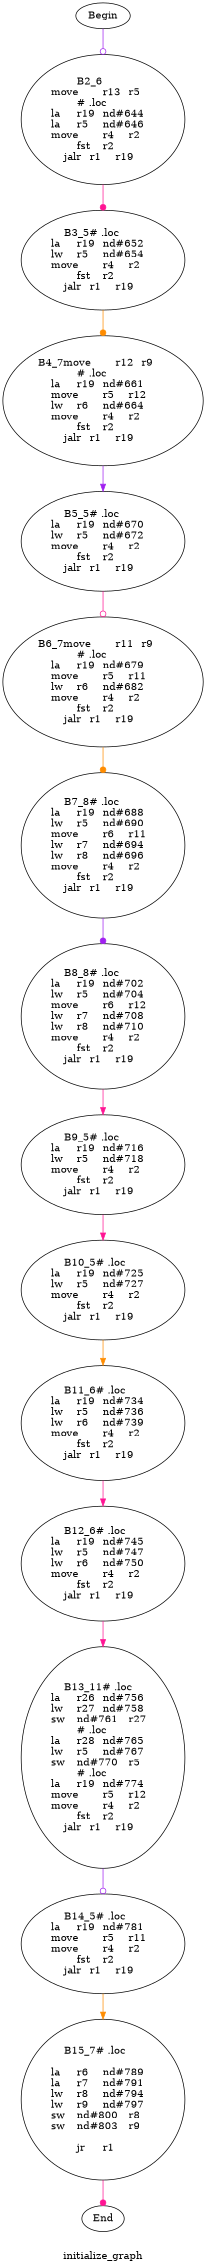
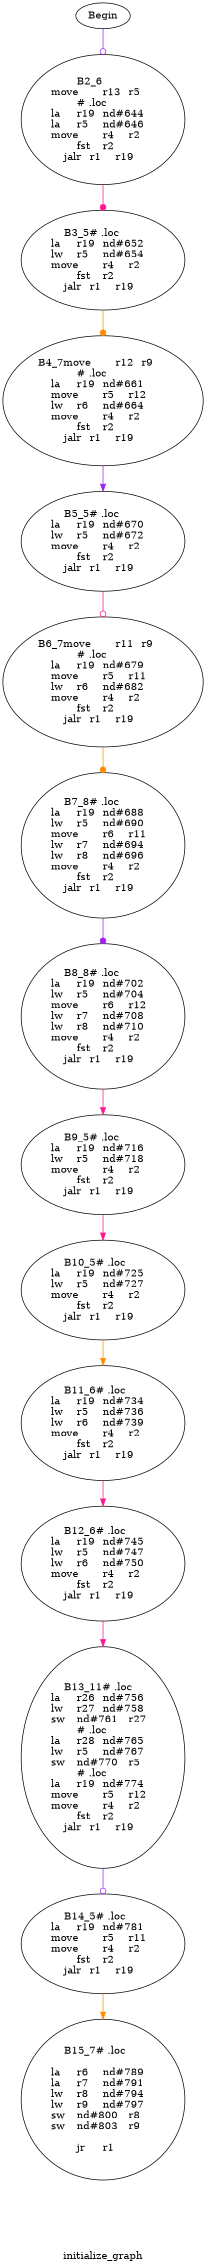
(103, 2219) -> none
